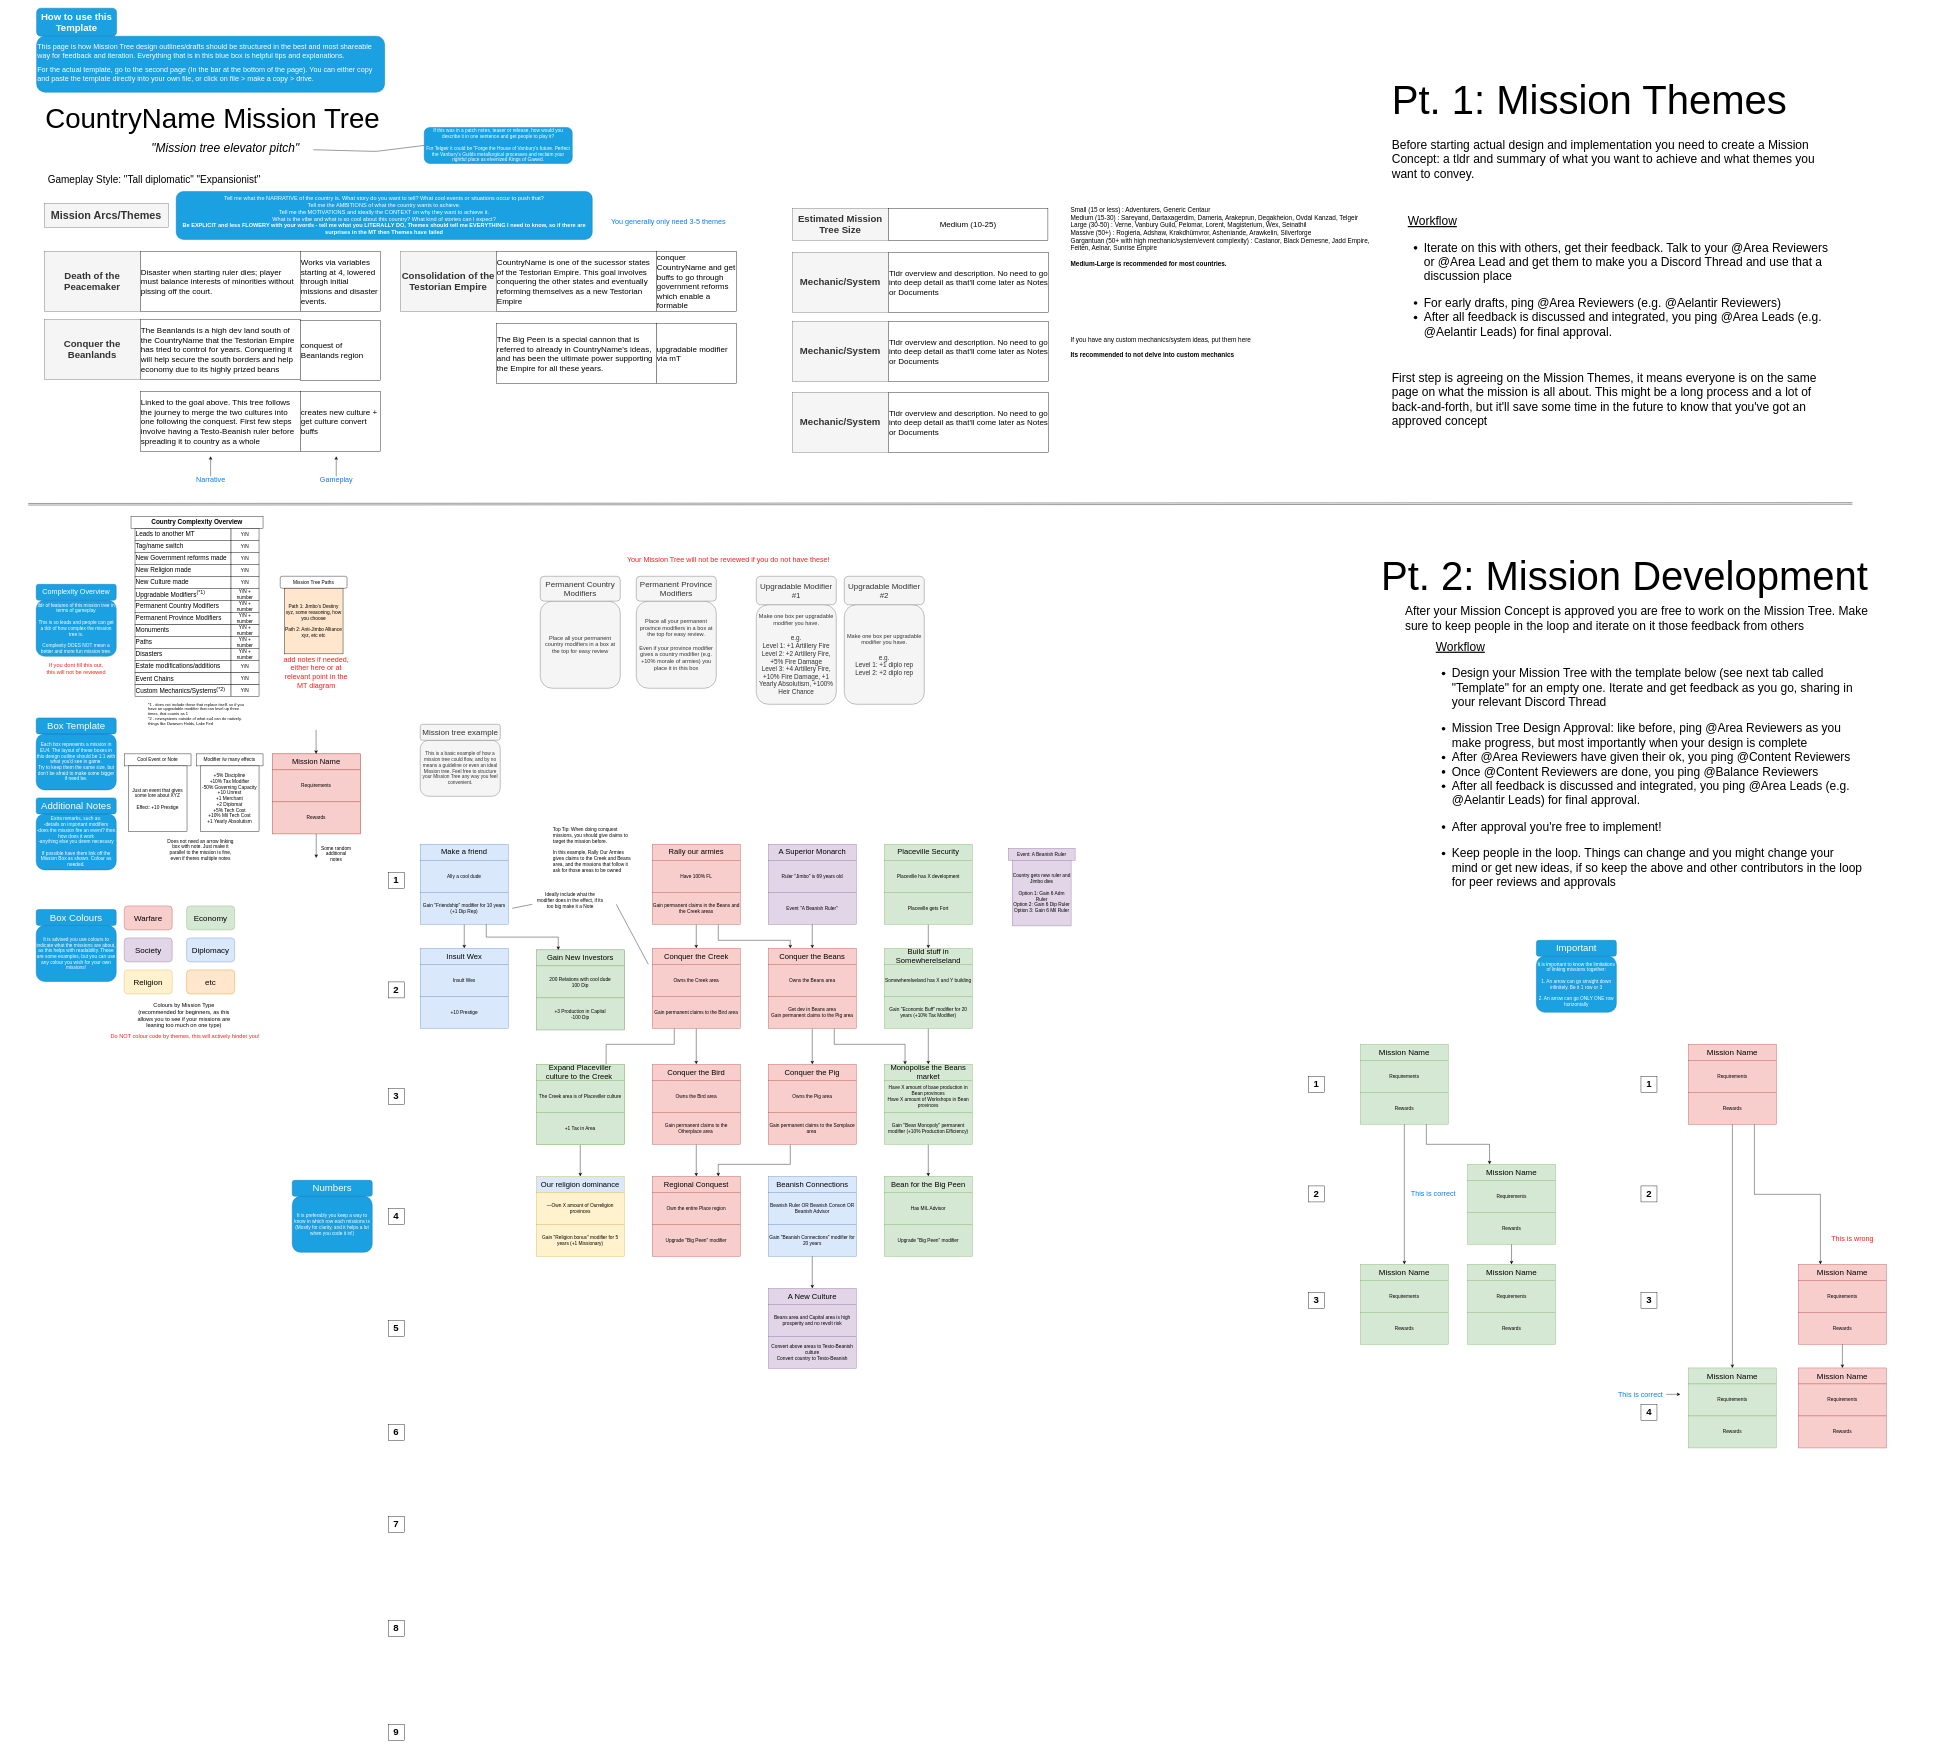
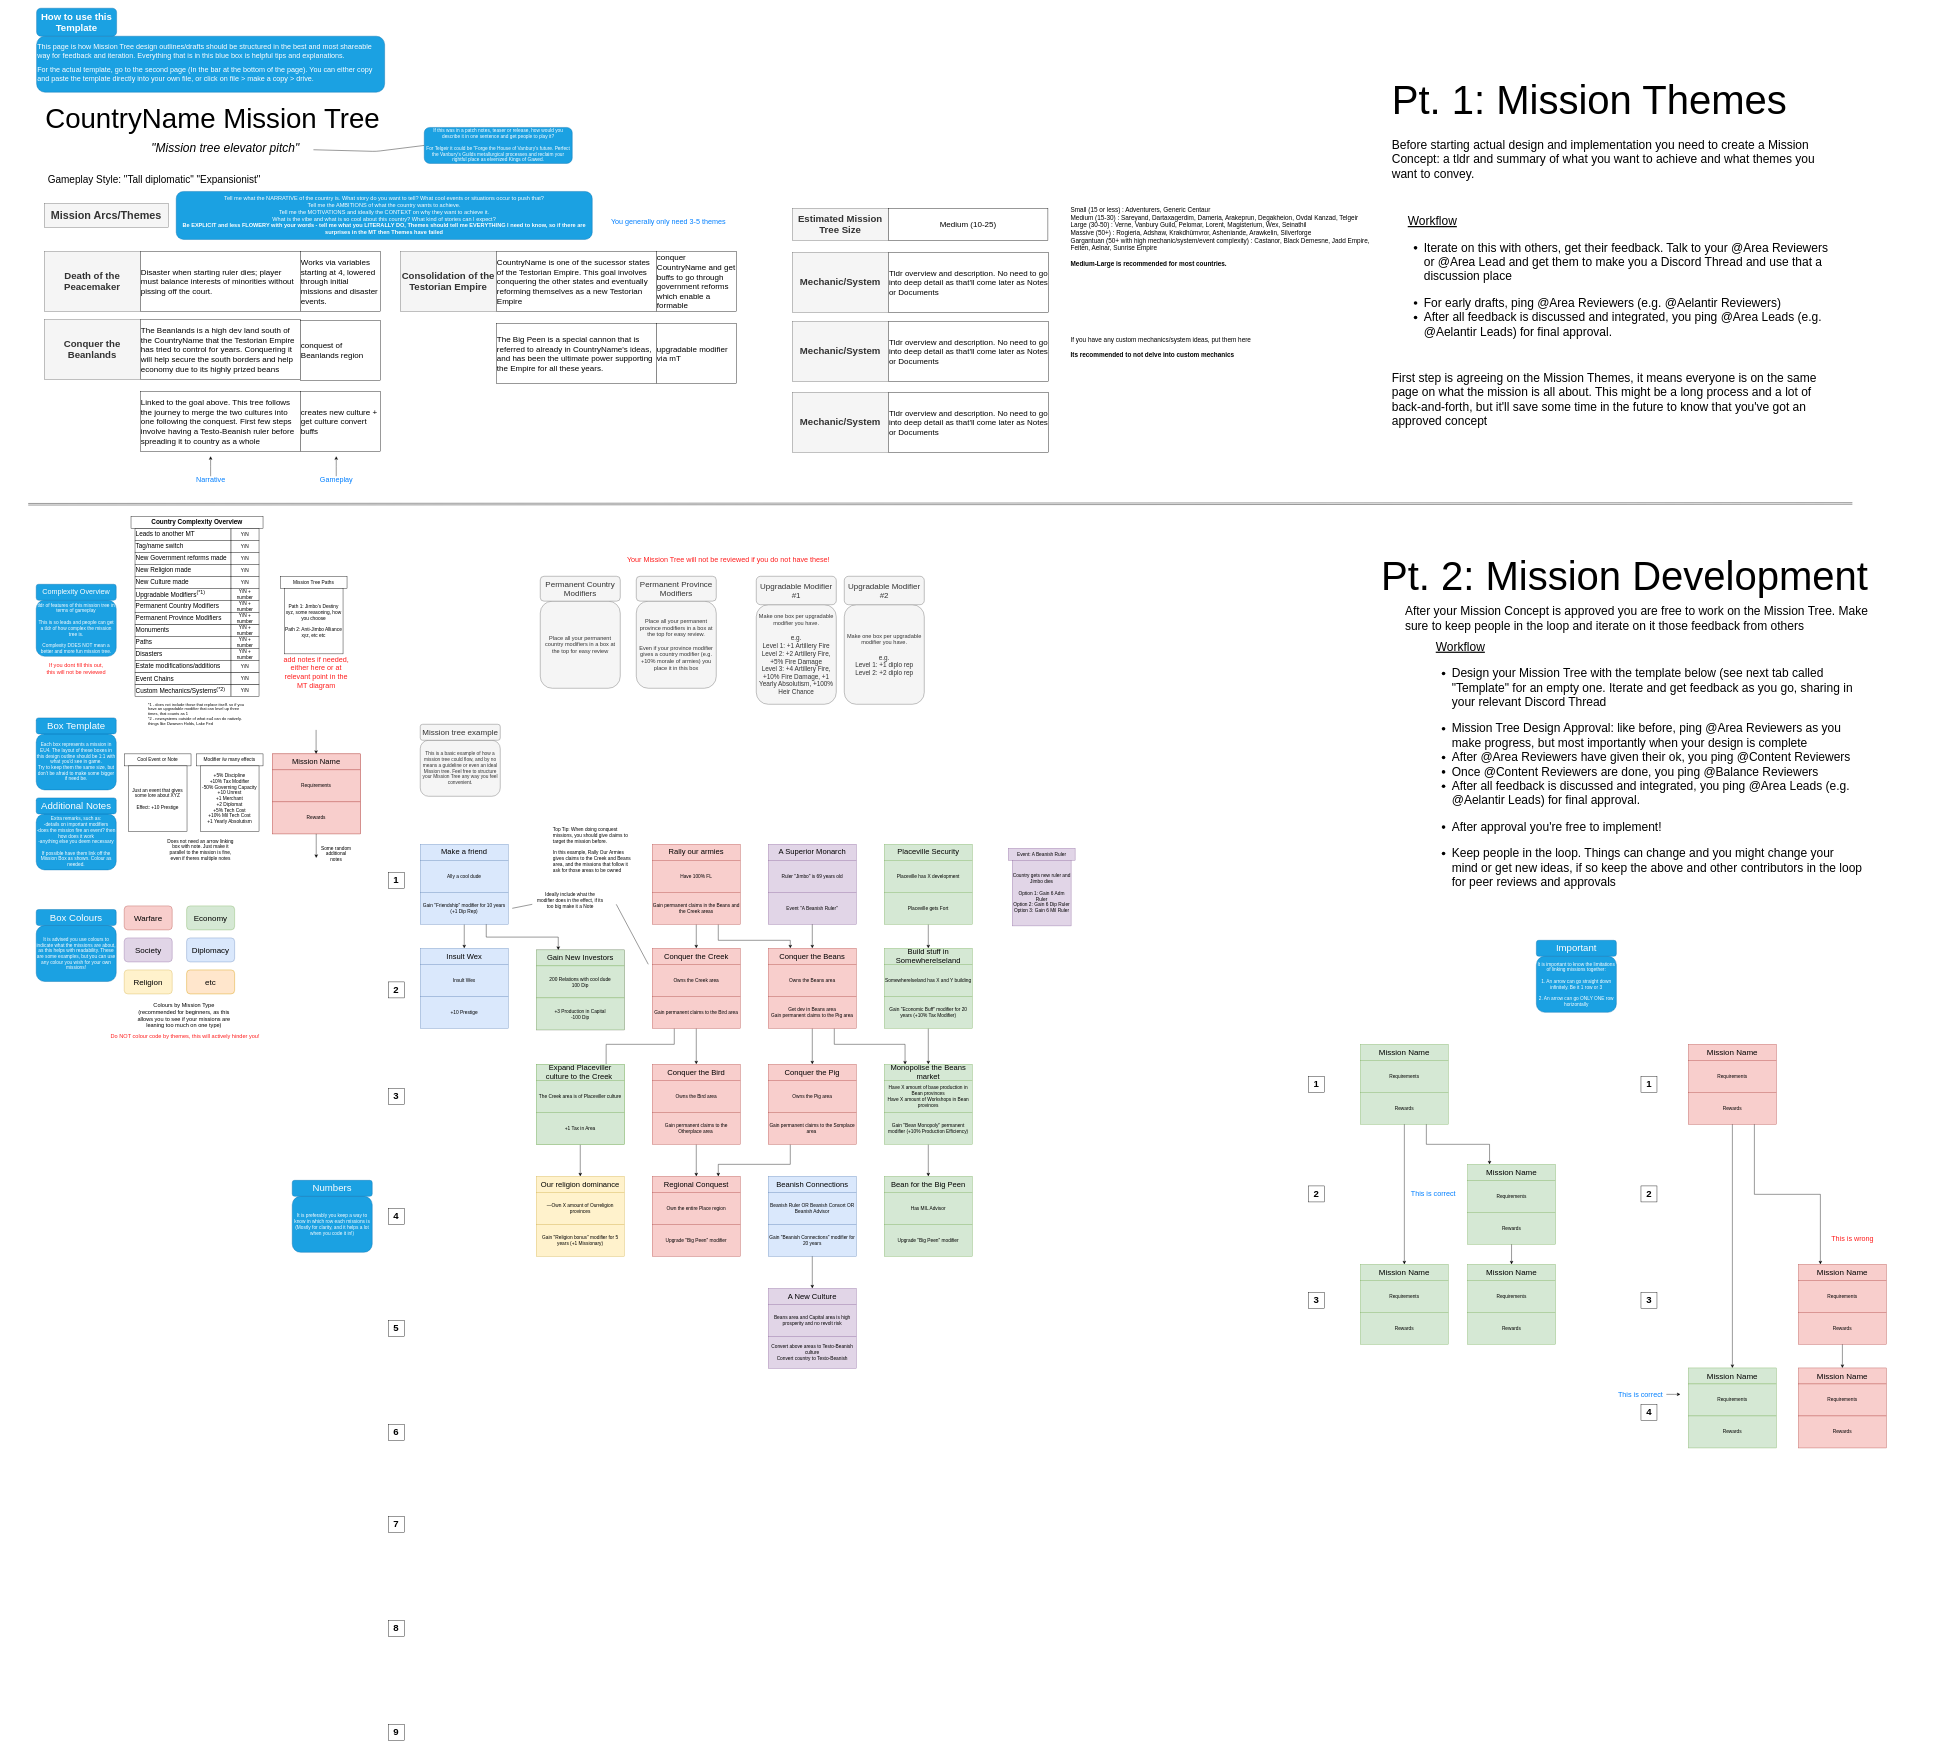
(314, 582) -> (314, 582)
(314, 621) -> (314, 621)
(580, 1184) -> (580, 1184)
